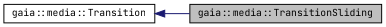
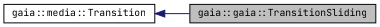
(286, 14) -> (283, 14)
